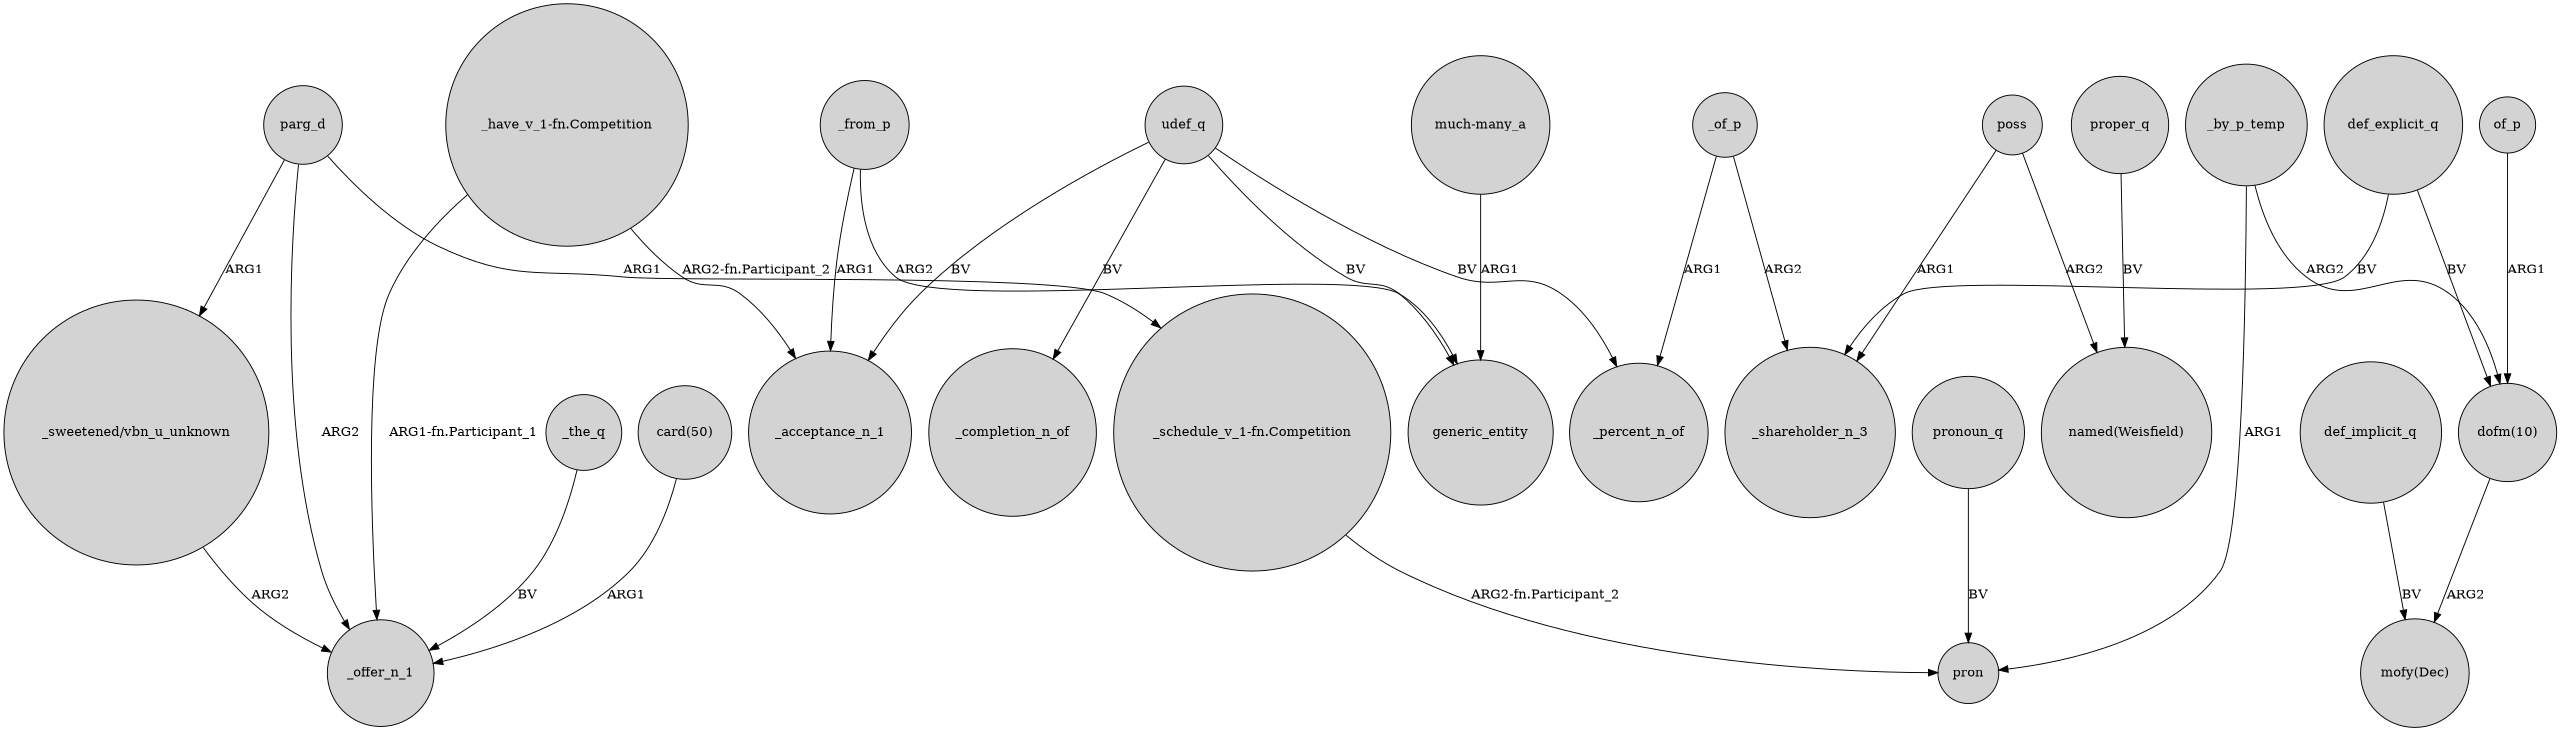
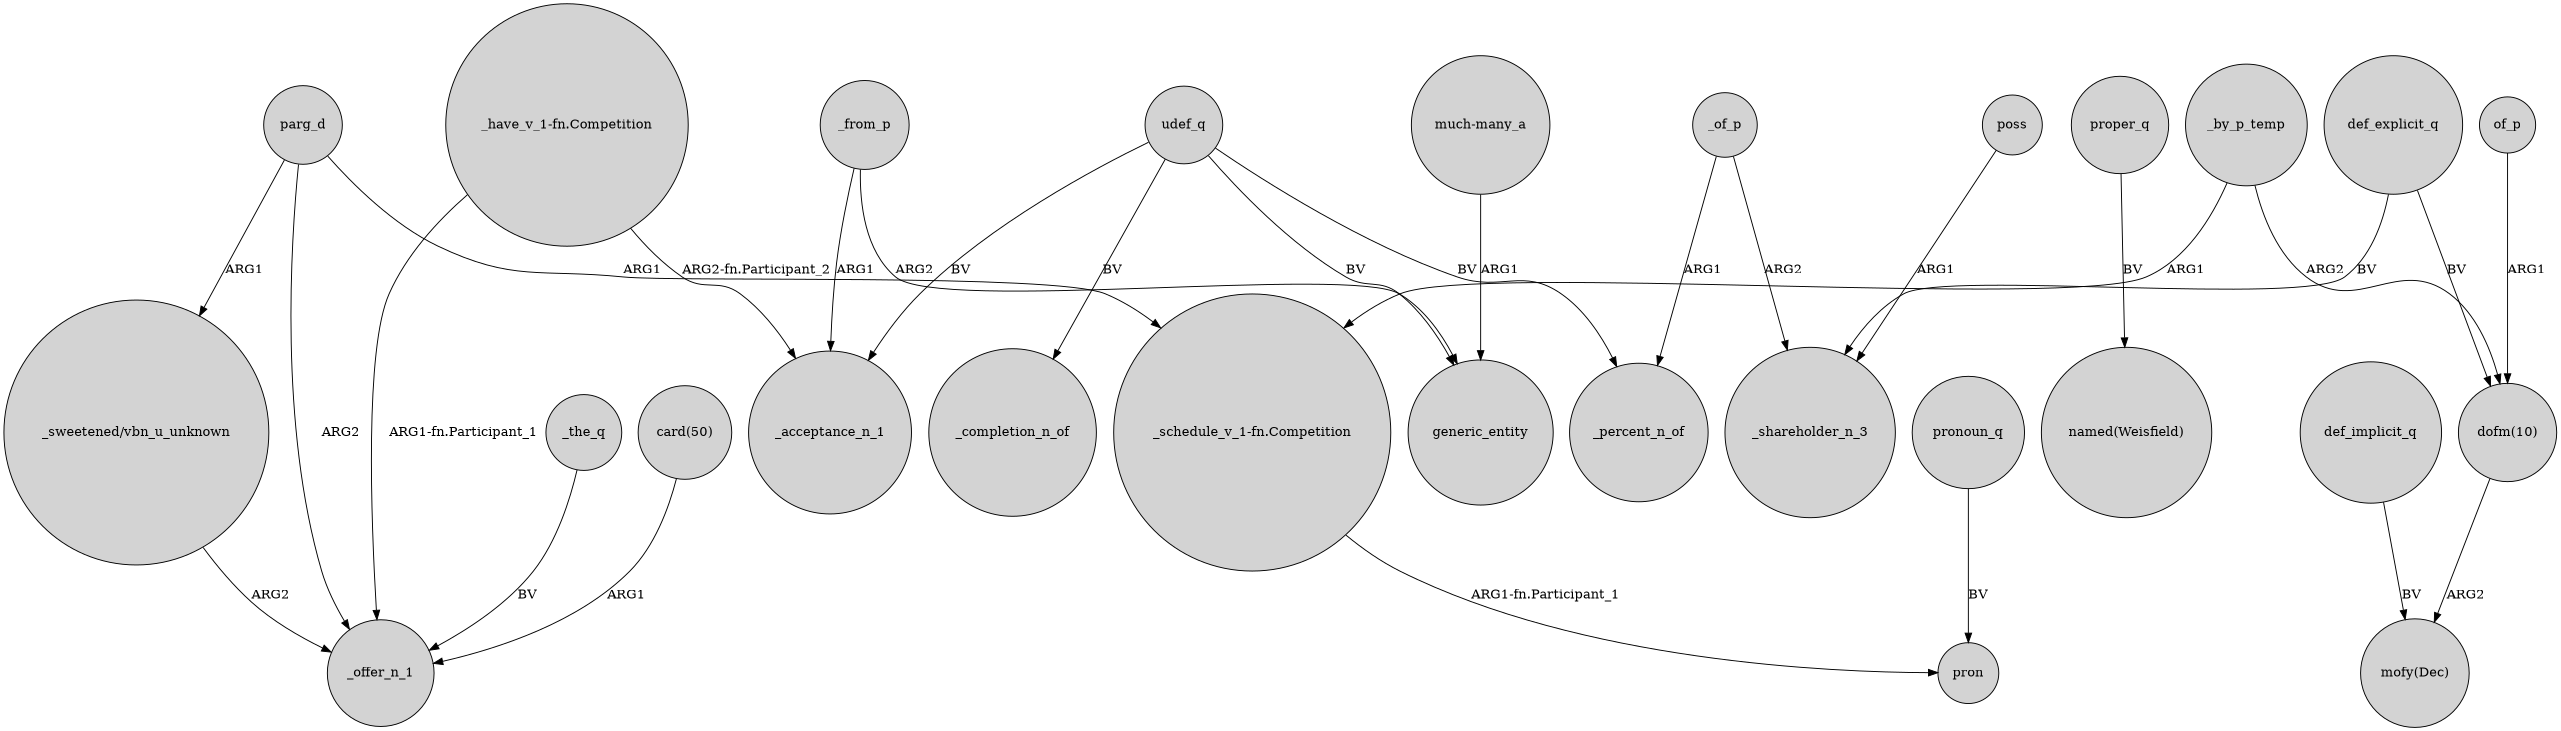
(2058, 248) -> none
(2235, 499) -> (1809, 287)
(1546, 595) -> (1546, 595)
